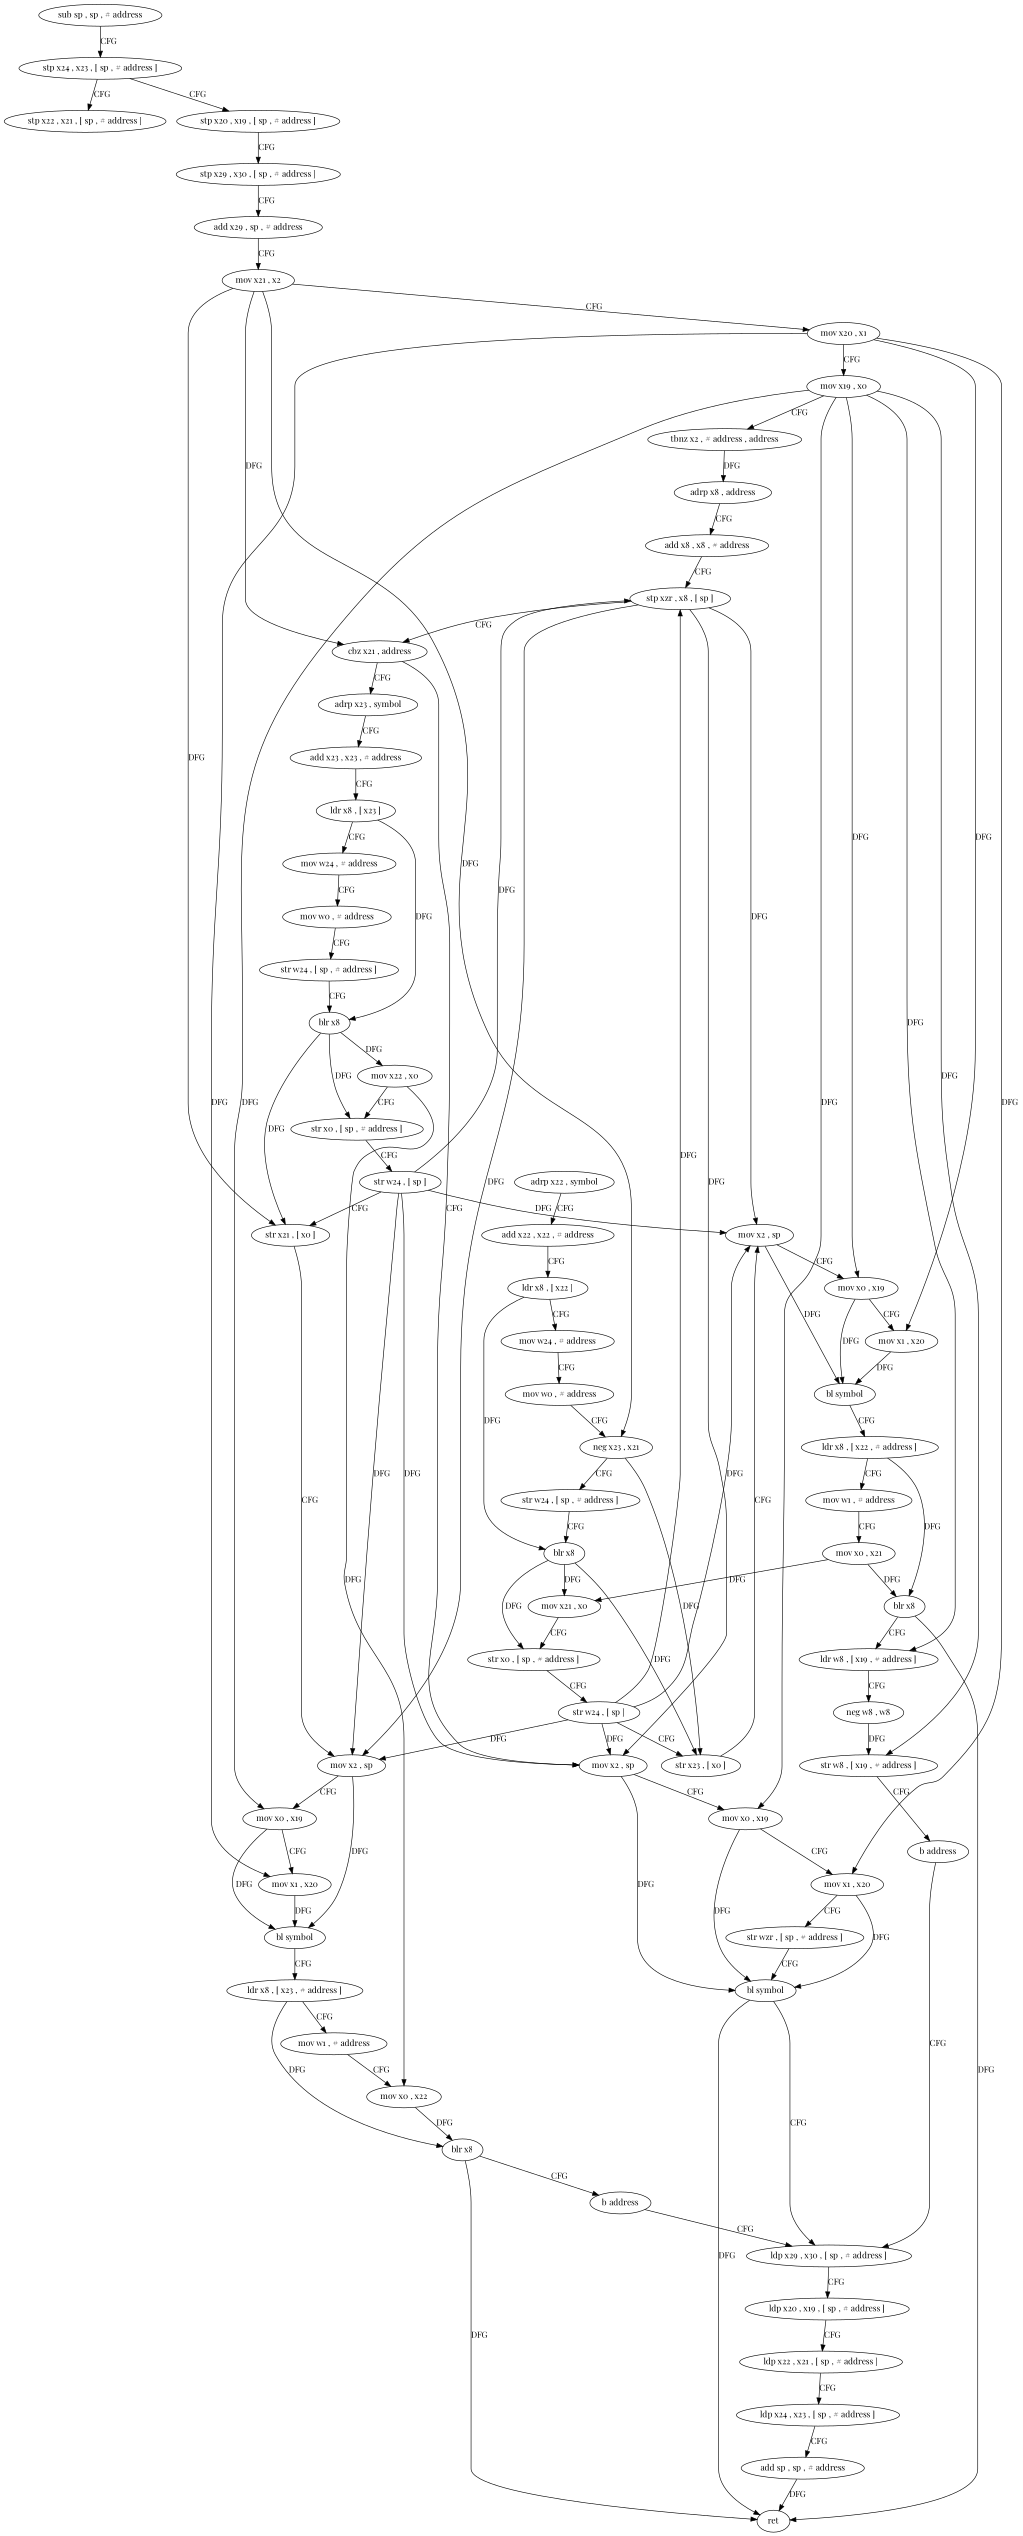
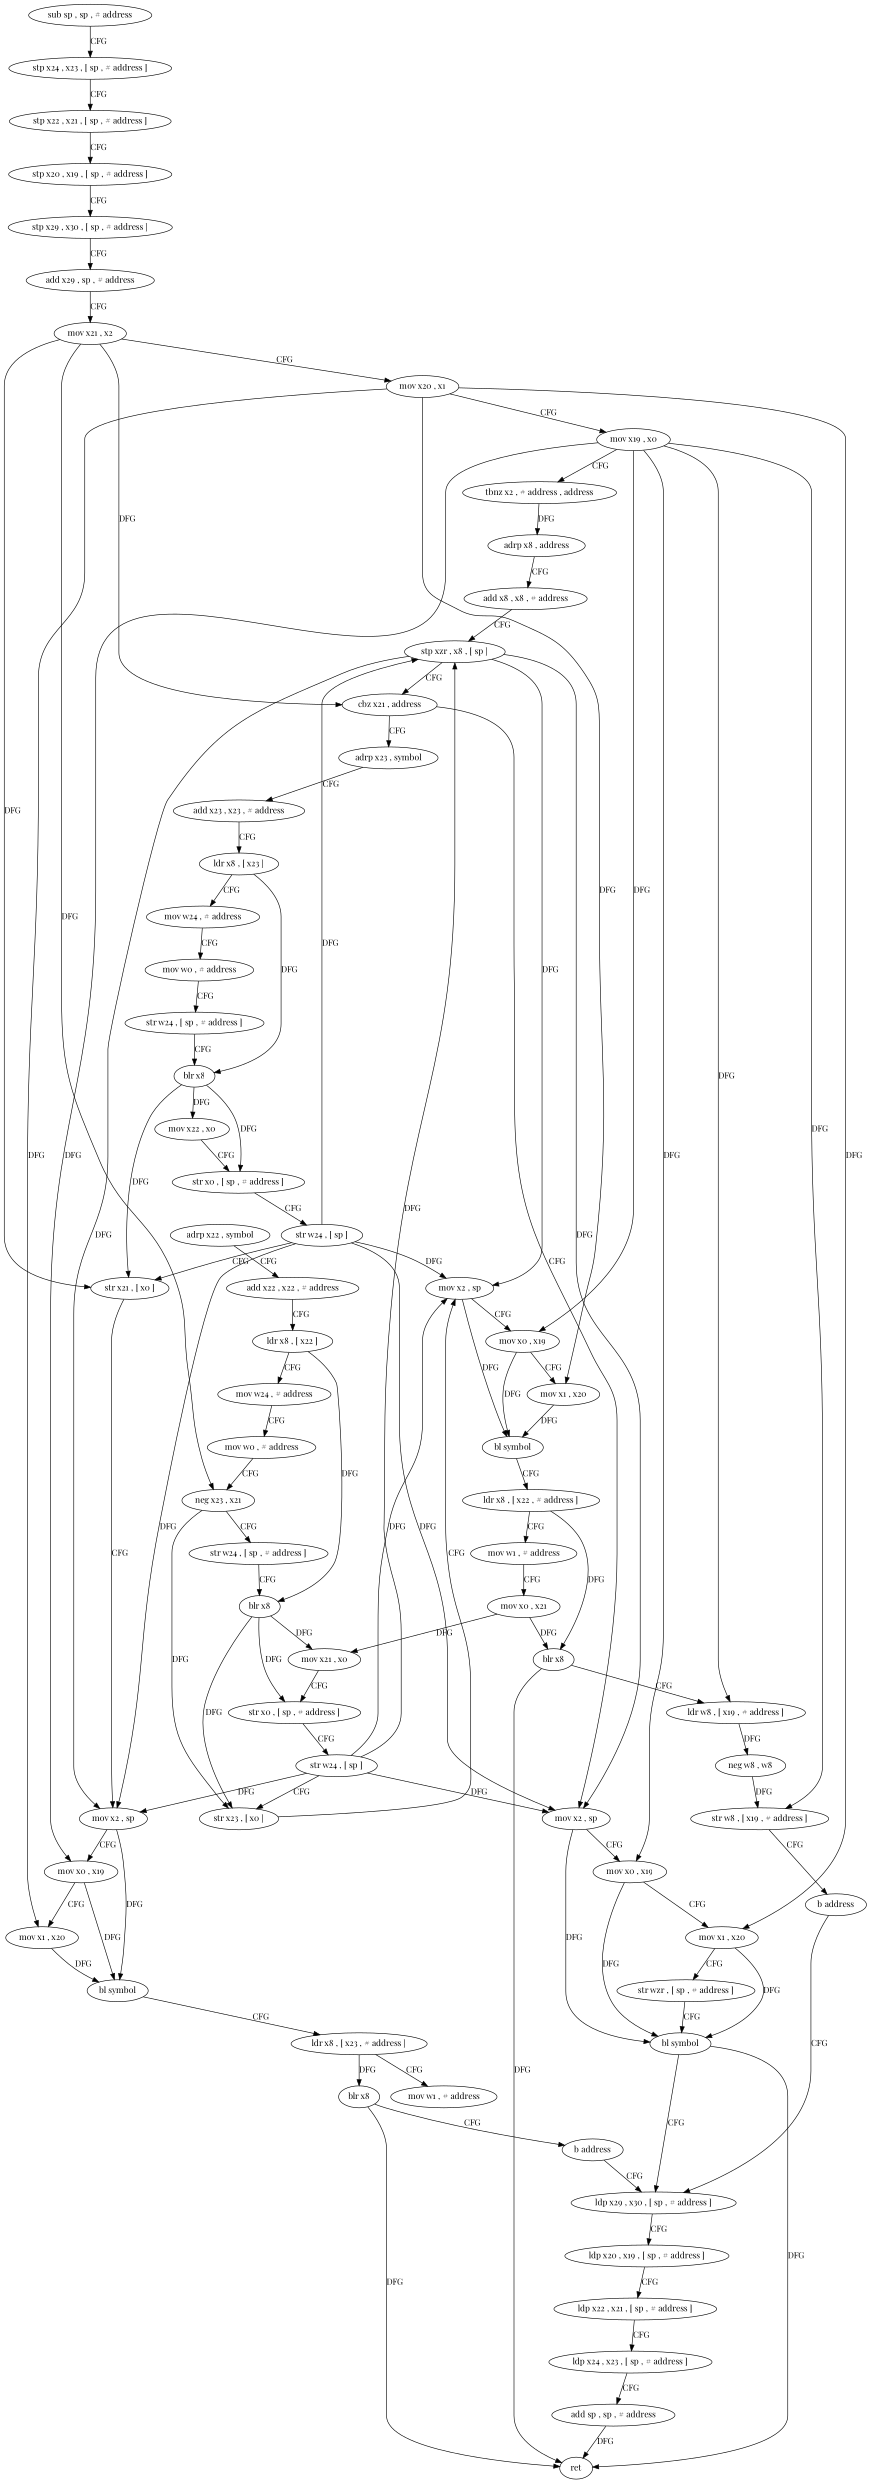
(176, 94) -> (90, 145)
(877, 1686) -> (752, 1739)
(404, 2097) -> none
